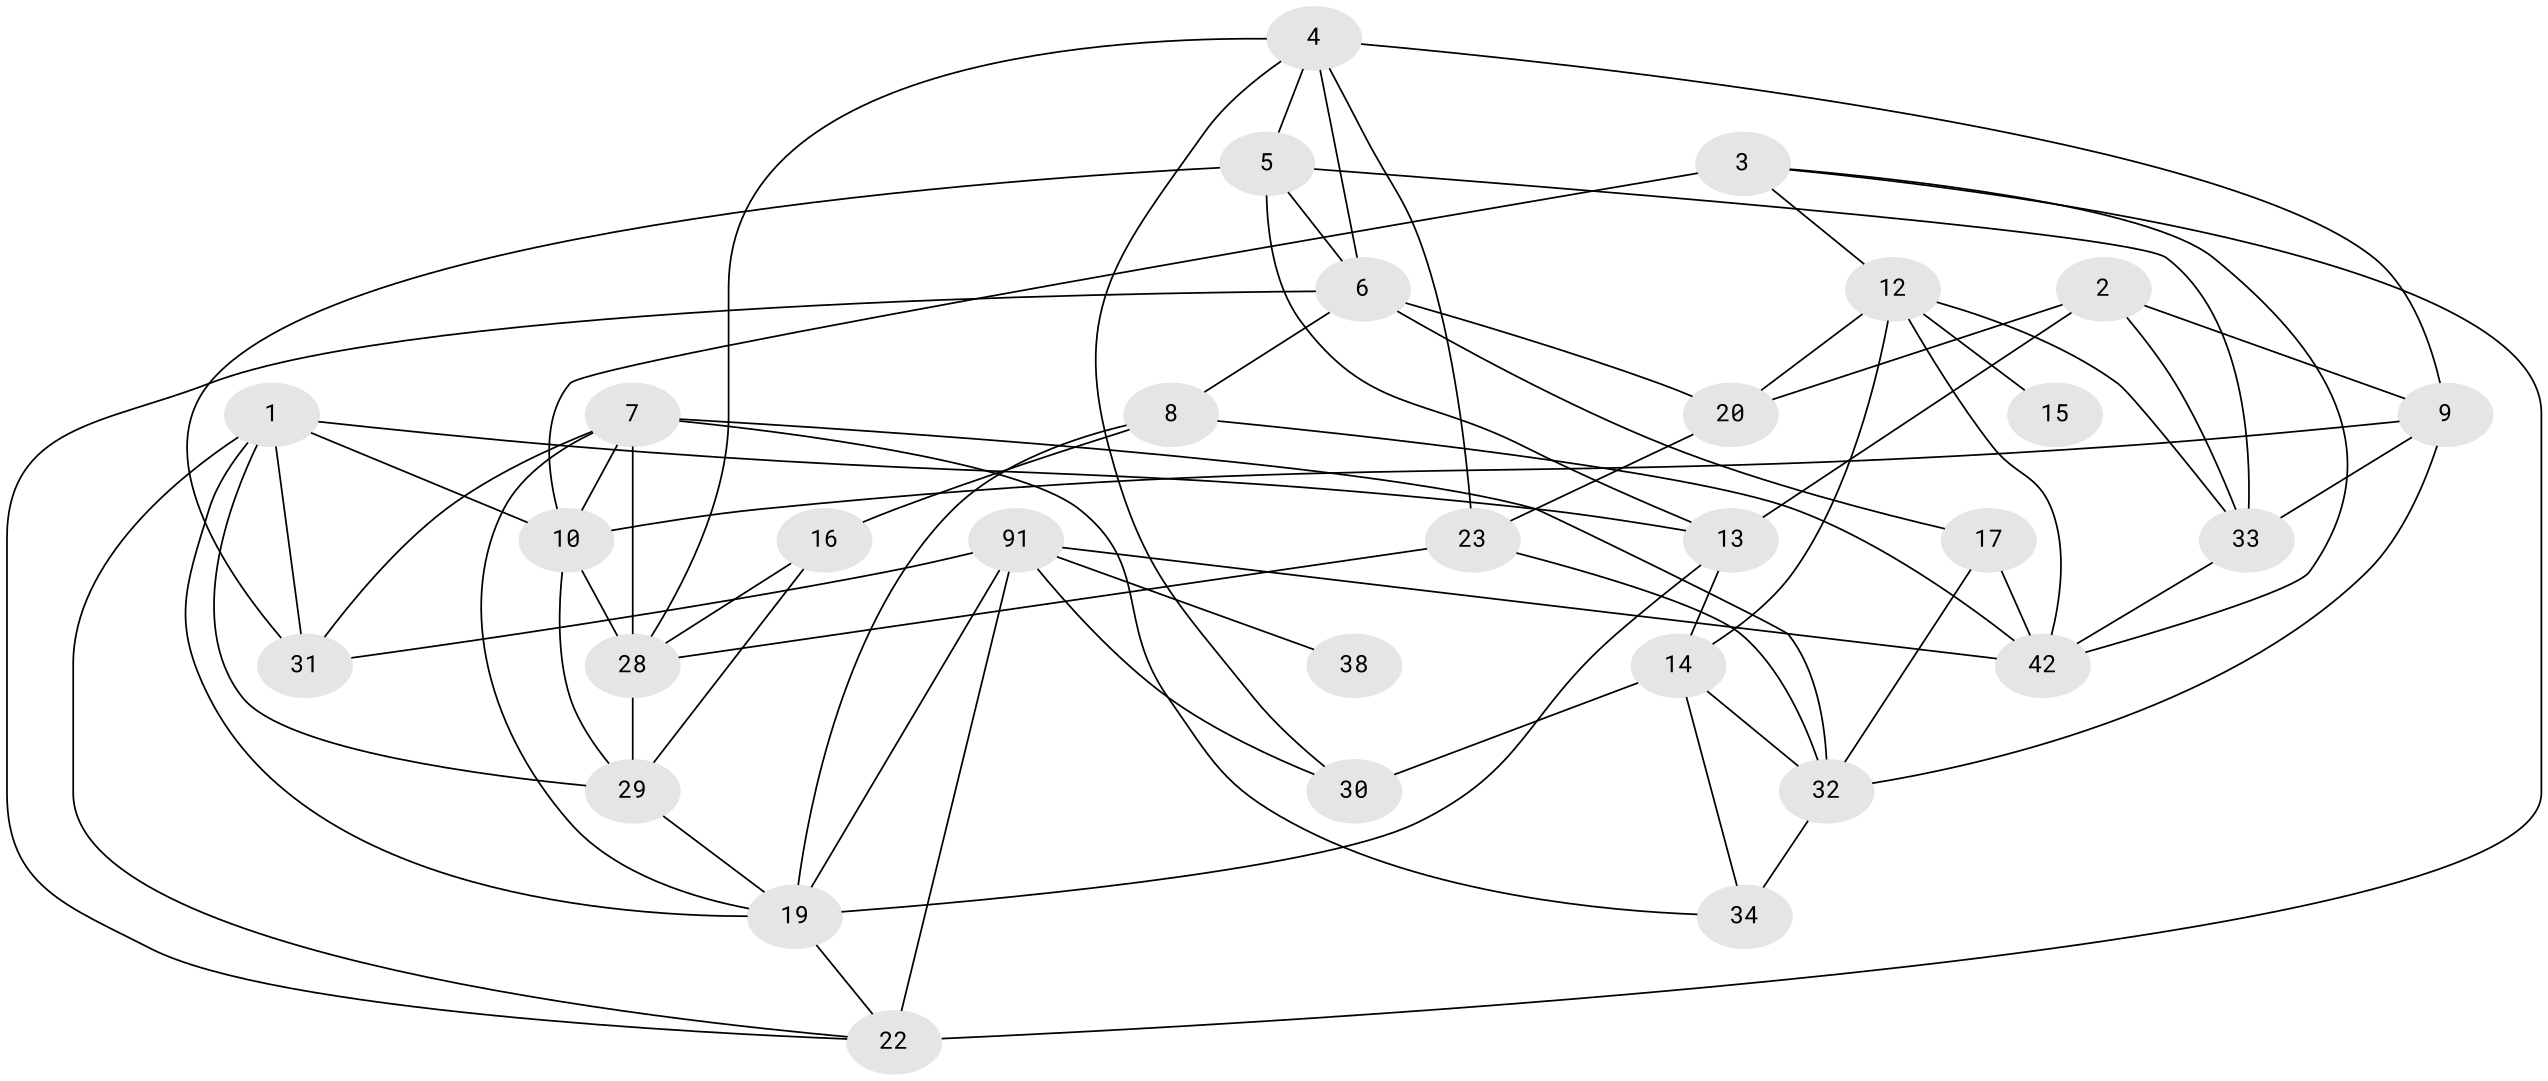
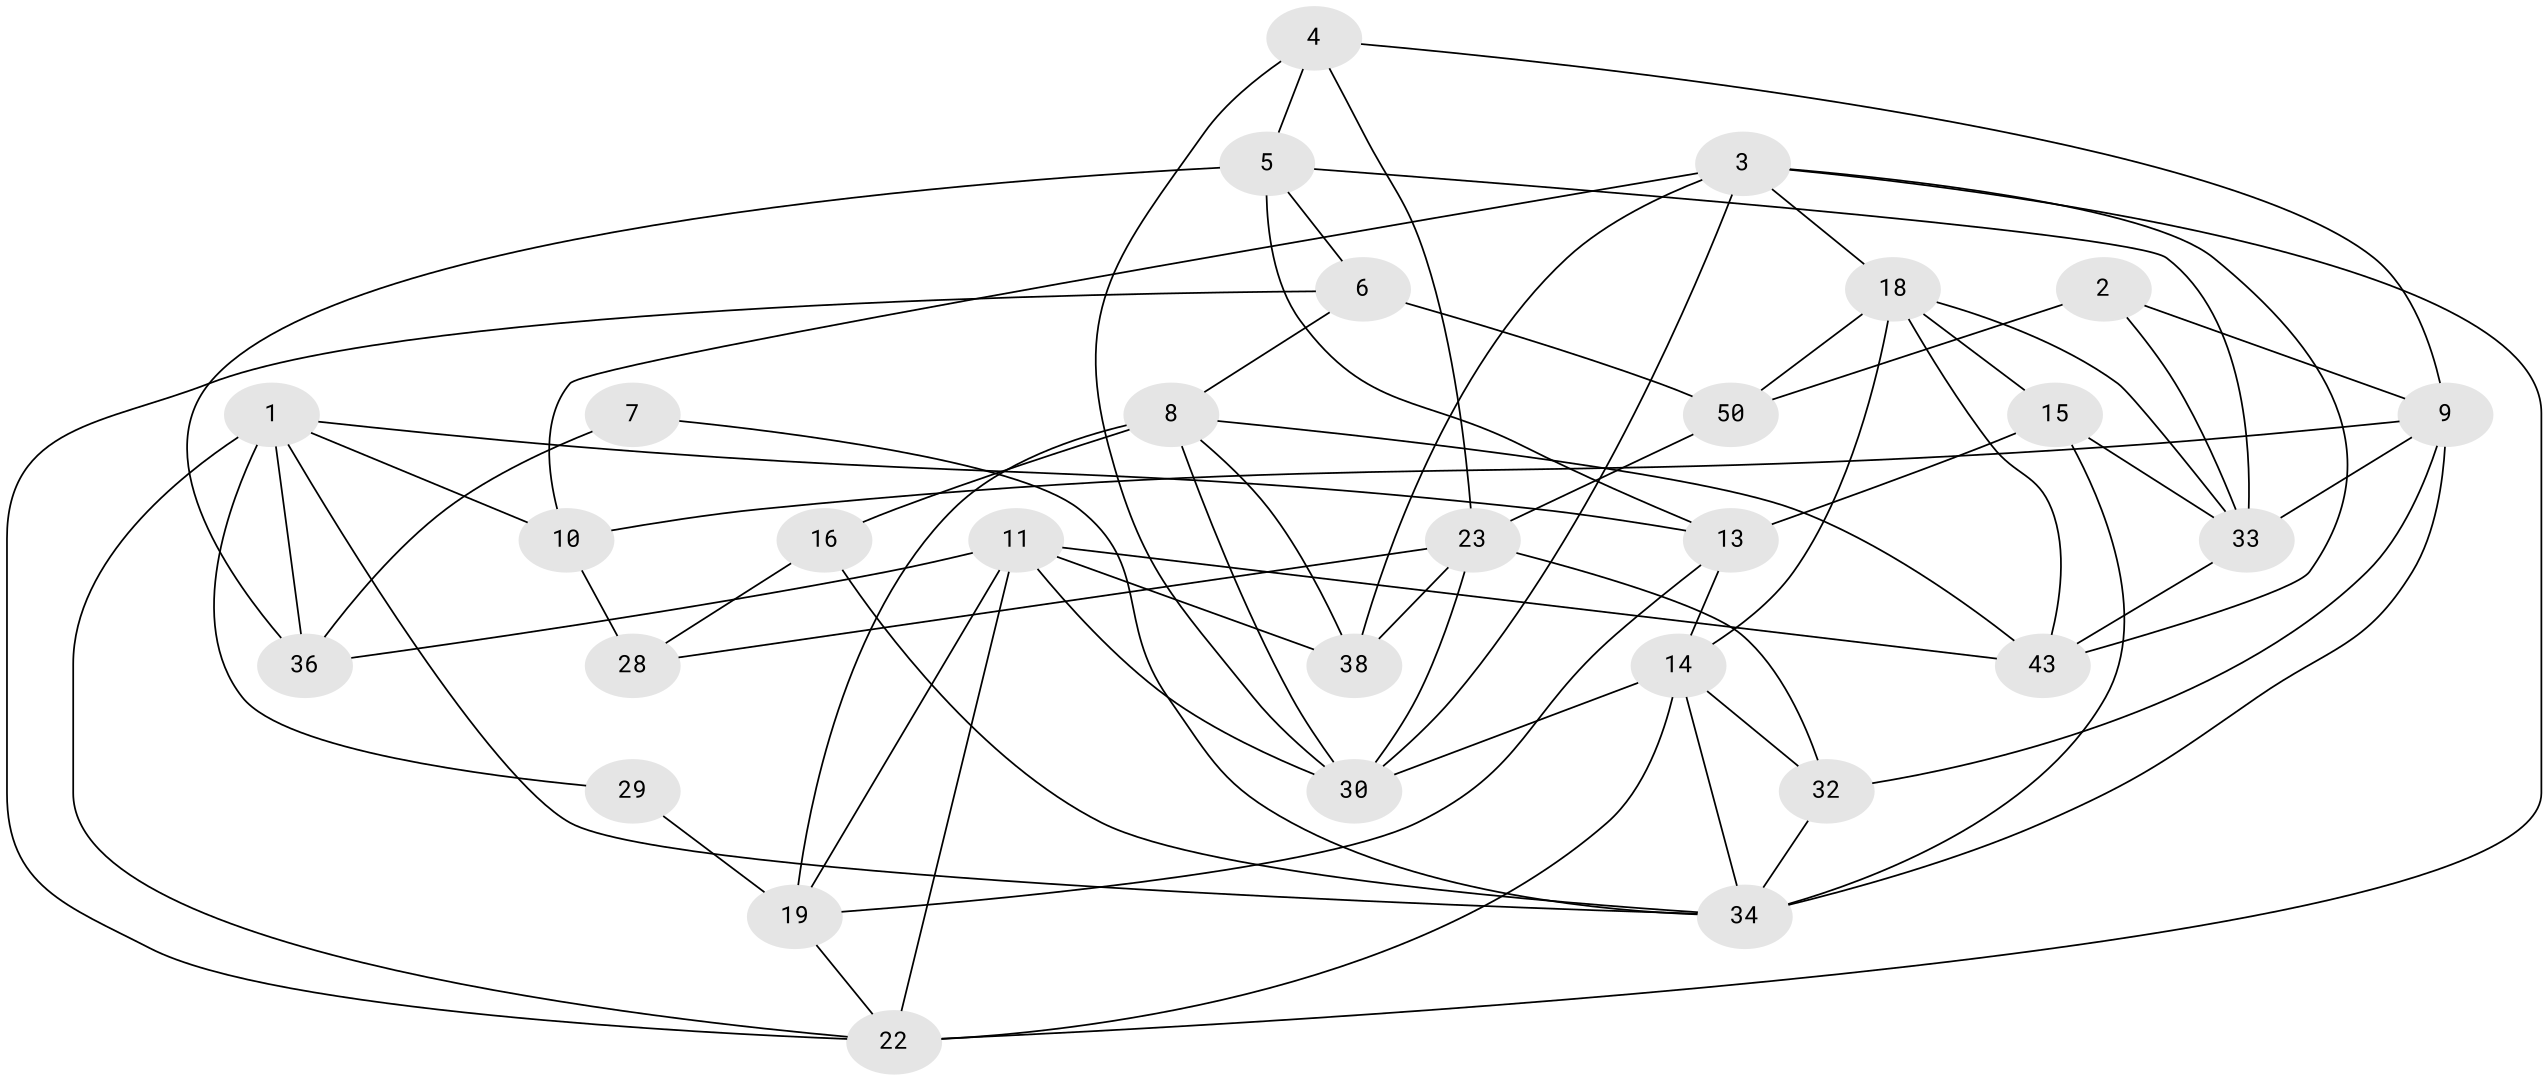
(1338, 159) -> none
(785, 160) -> none
(1893, 289) -> (1893, 289)
none -> (1480, 365)
(1731, 415) -> (1731, 415)
(1917, 415) -> (1894, 480)
(1252, 464) -> none
(600, 478) -> none
none -> (2151, 478)
none -> (1588, 500)
none -> (1283, 529)
(633, 540) -> none
(1016, 540) -> (1016, 540)
(1989, 540) -> none
none -> (1414, 603)
none -> (1248, 609)
(305, 666) -> (305, 666)
(729, 666) -> (1216, 857)
(2043, 666) -> (2043, 666)
none -> (1429, 671)
(564, 673) -> none
(503, 714) -> none
(633, 729) -> none
none -> (2069, 747)
none -> (2181, 749)
(324, 818) -> (895, 872)
none -> (1360, 959)
